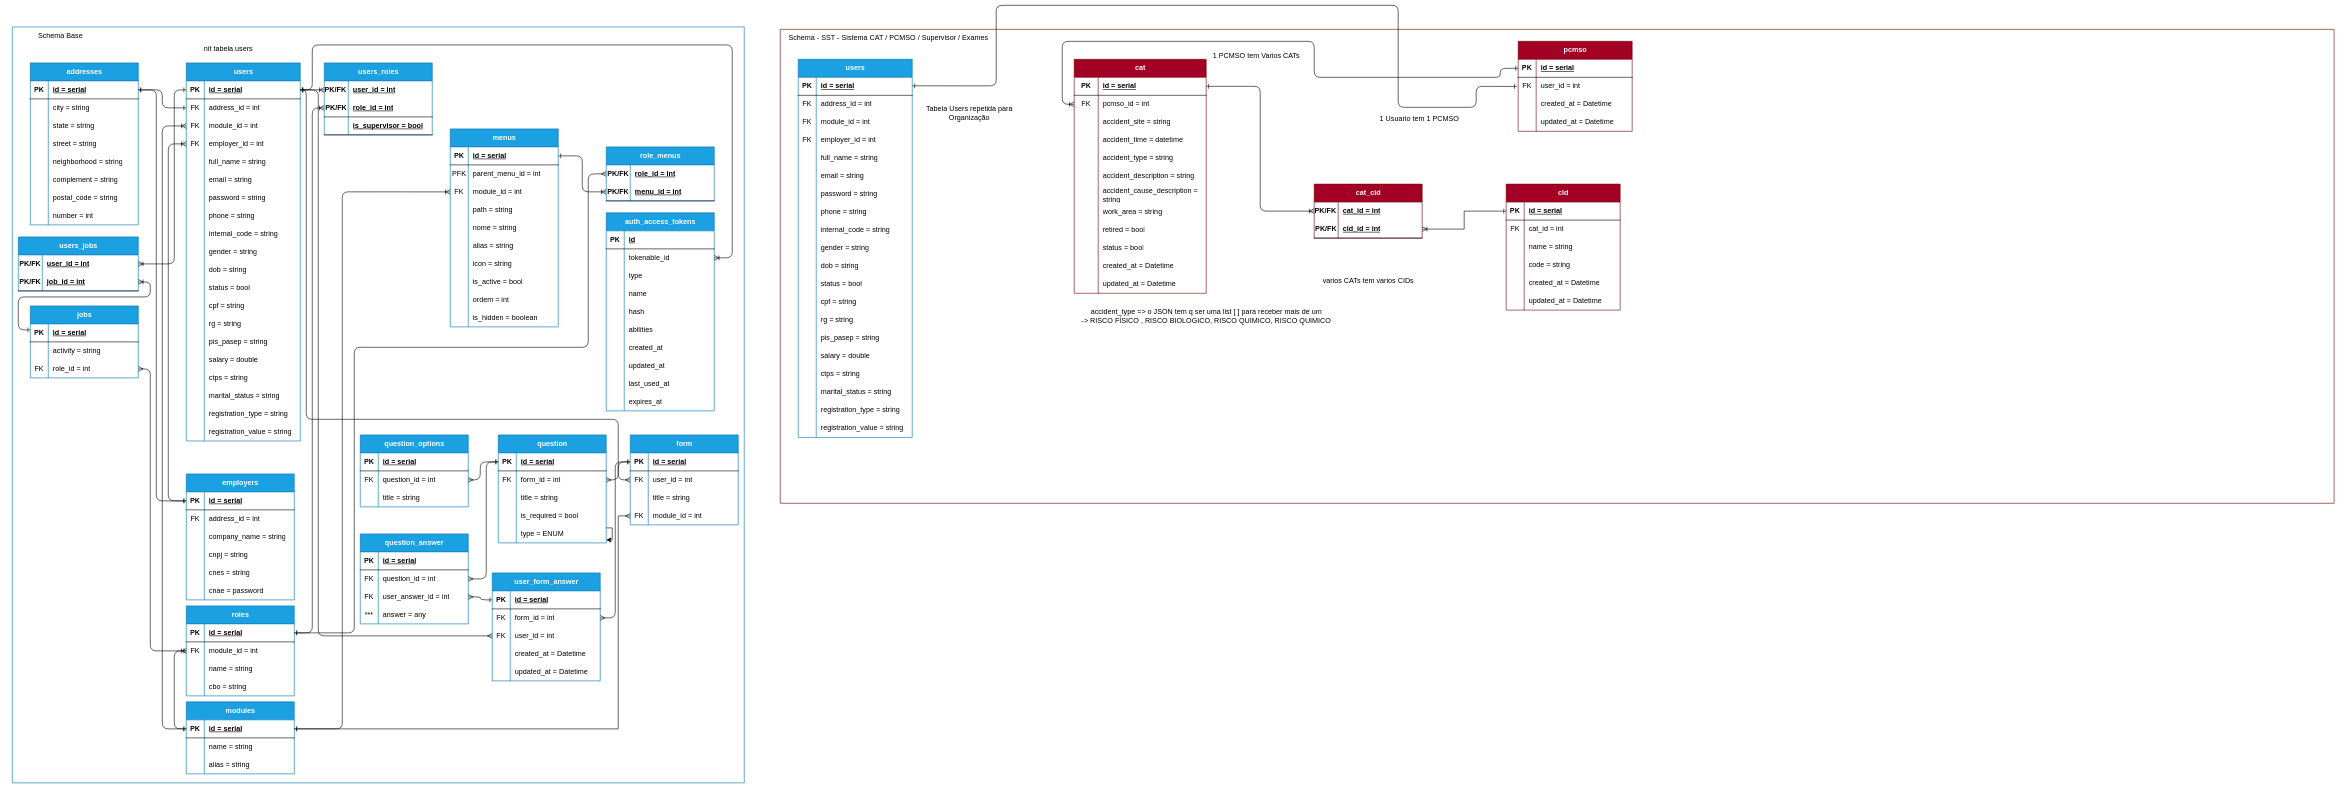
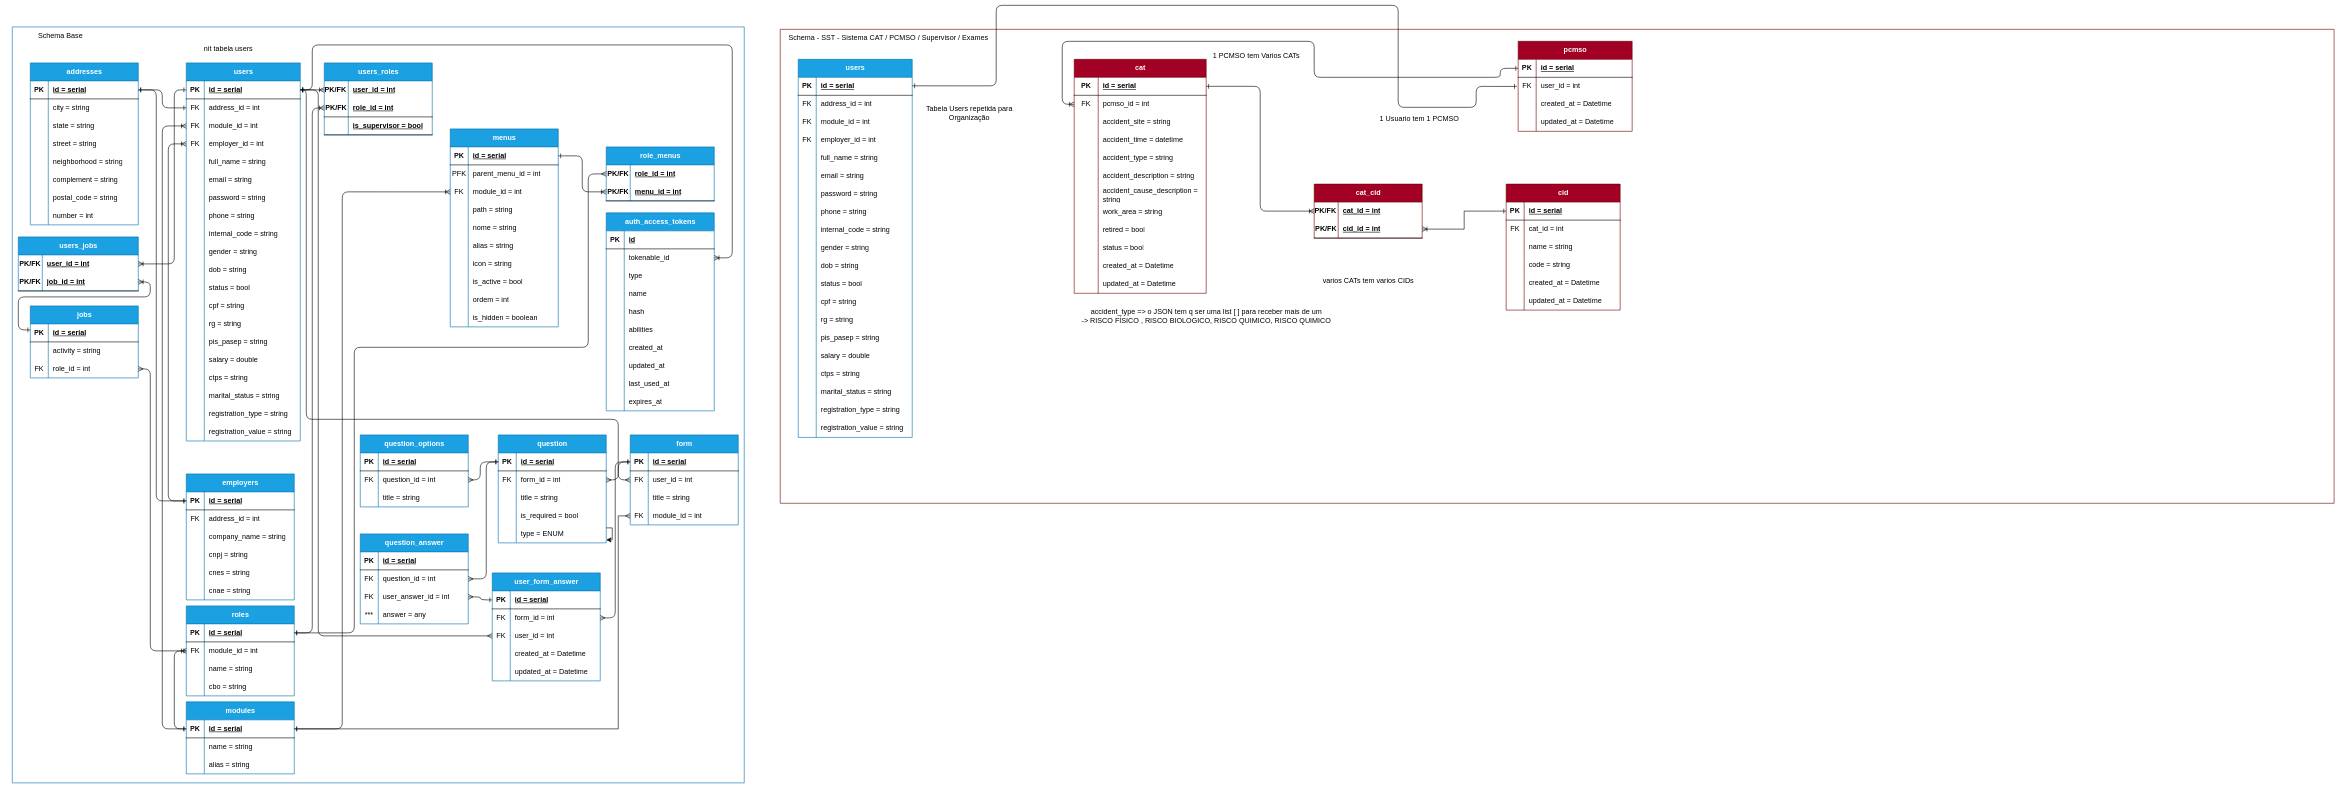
(237, 591) -> (233, 591)
